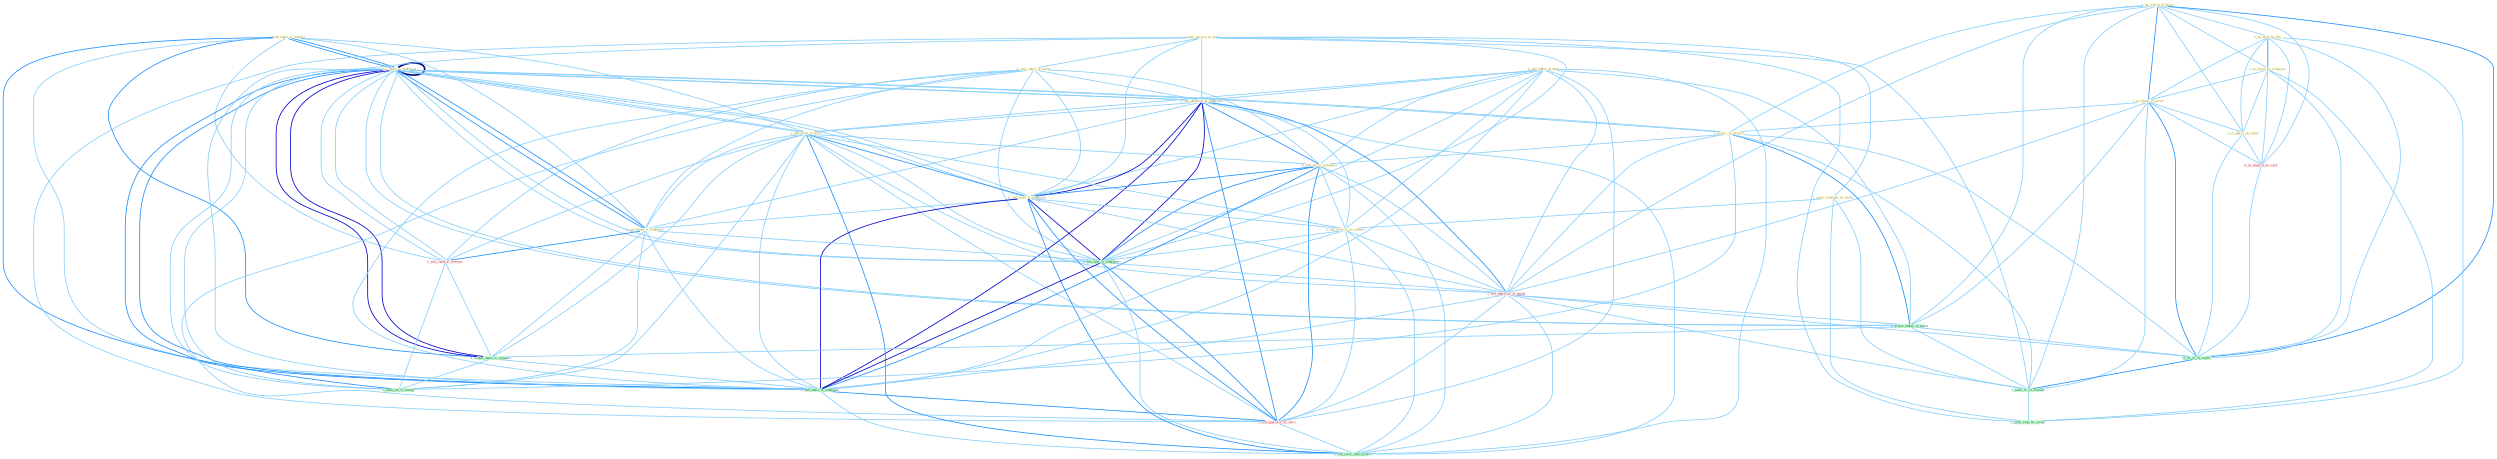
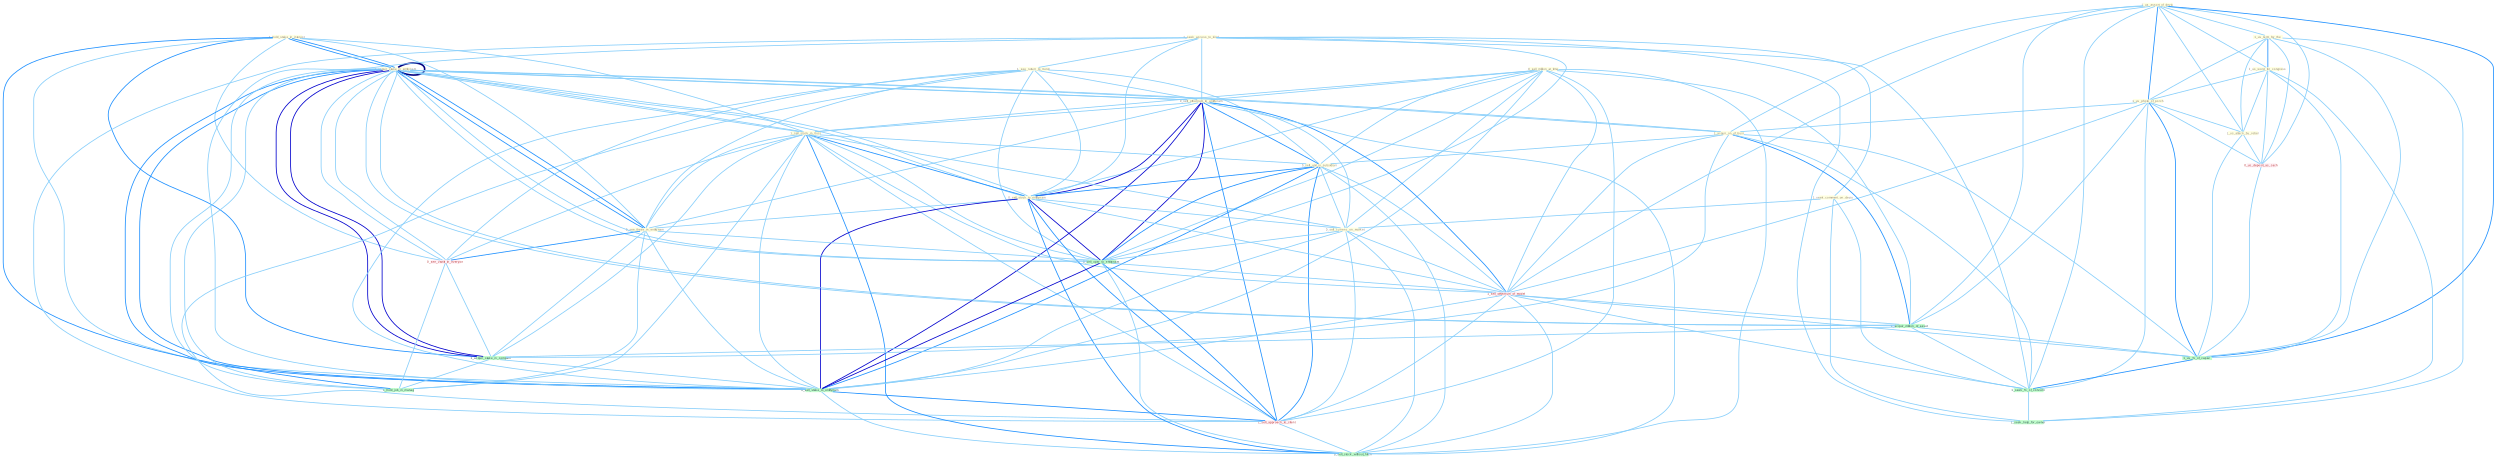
(1099, 364) -> (1332, 329)
